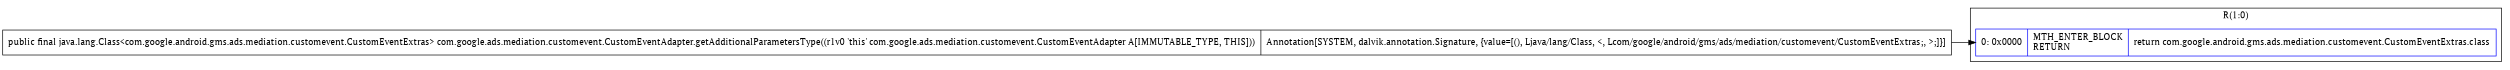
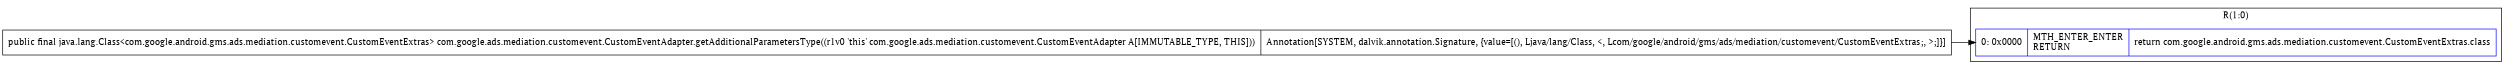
(2078, 37) -> (2078, 37)
